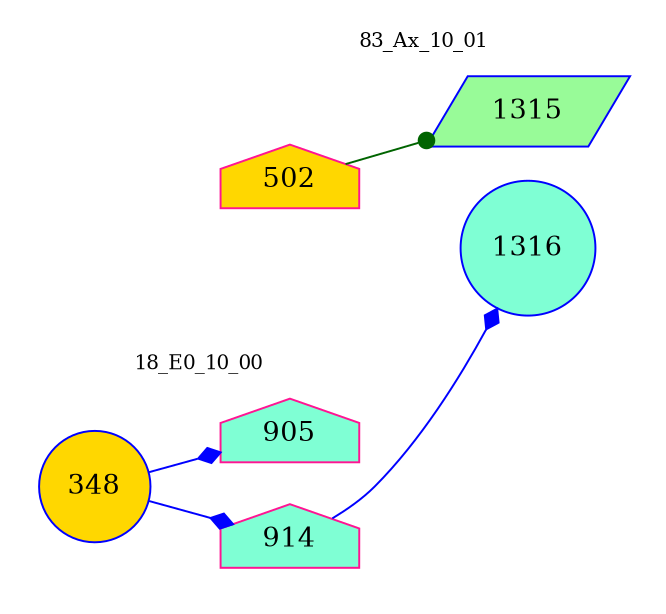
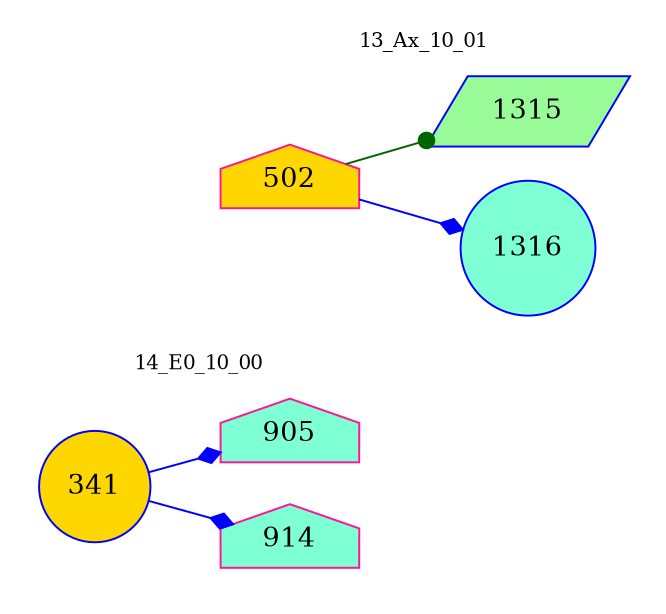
(424, 42) -> (424, 42)
(199, 364) -> (199, 364)
(420, 433) -> (400, 211)
(95, 487) -> (95, 487)
